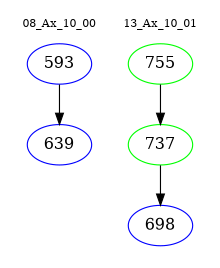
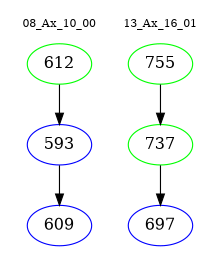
(160, 24) -> (160, 24)
none -> (59, 64)
(59, 145) -> (59, 226)
(160, 226) -> (160, 226)
